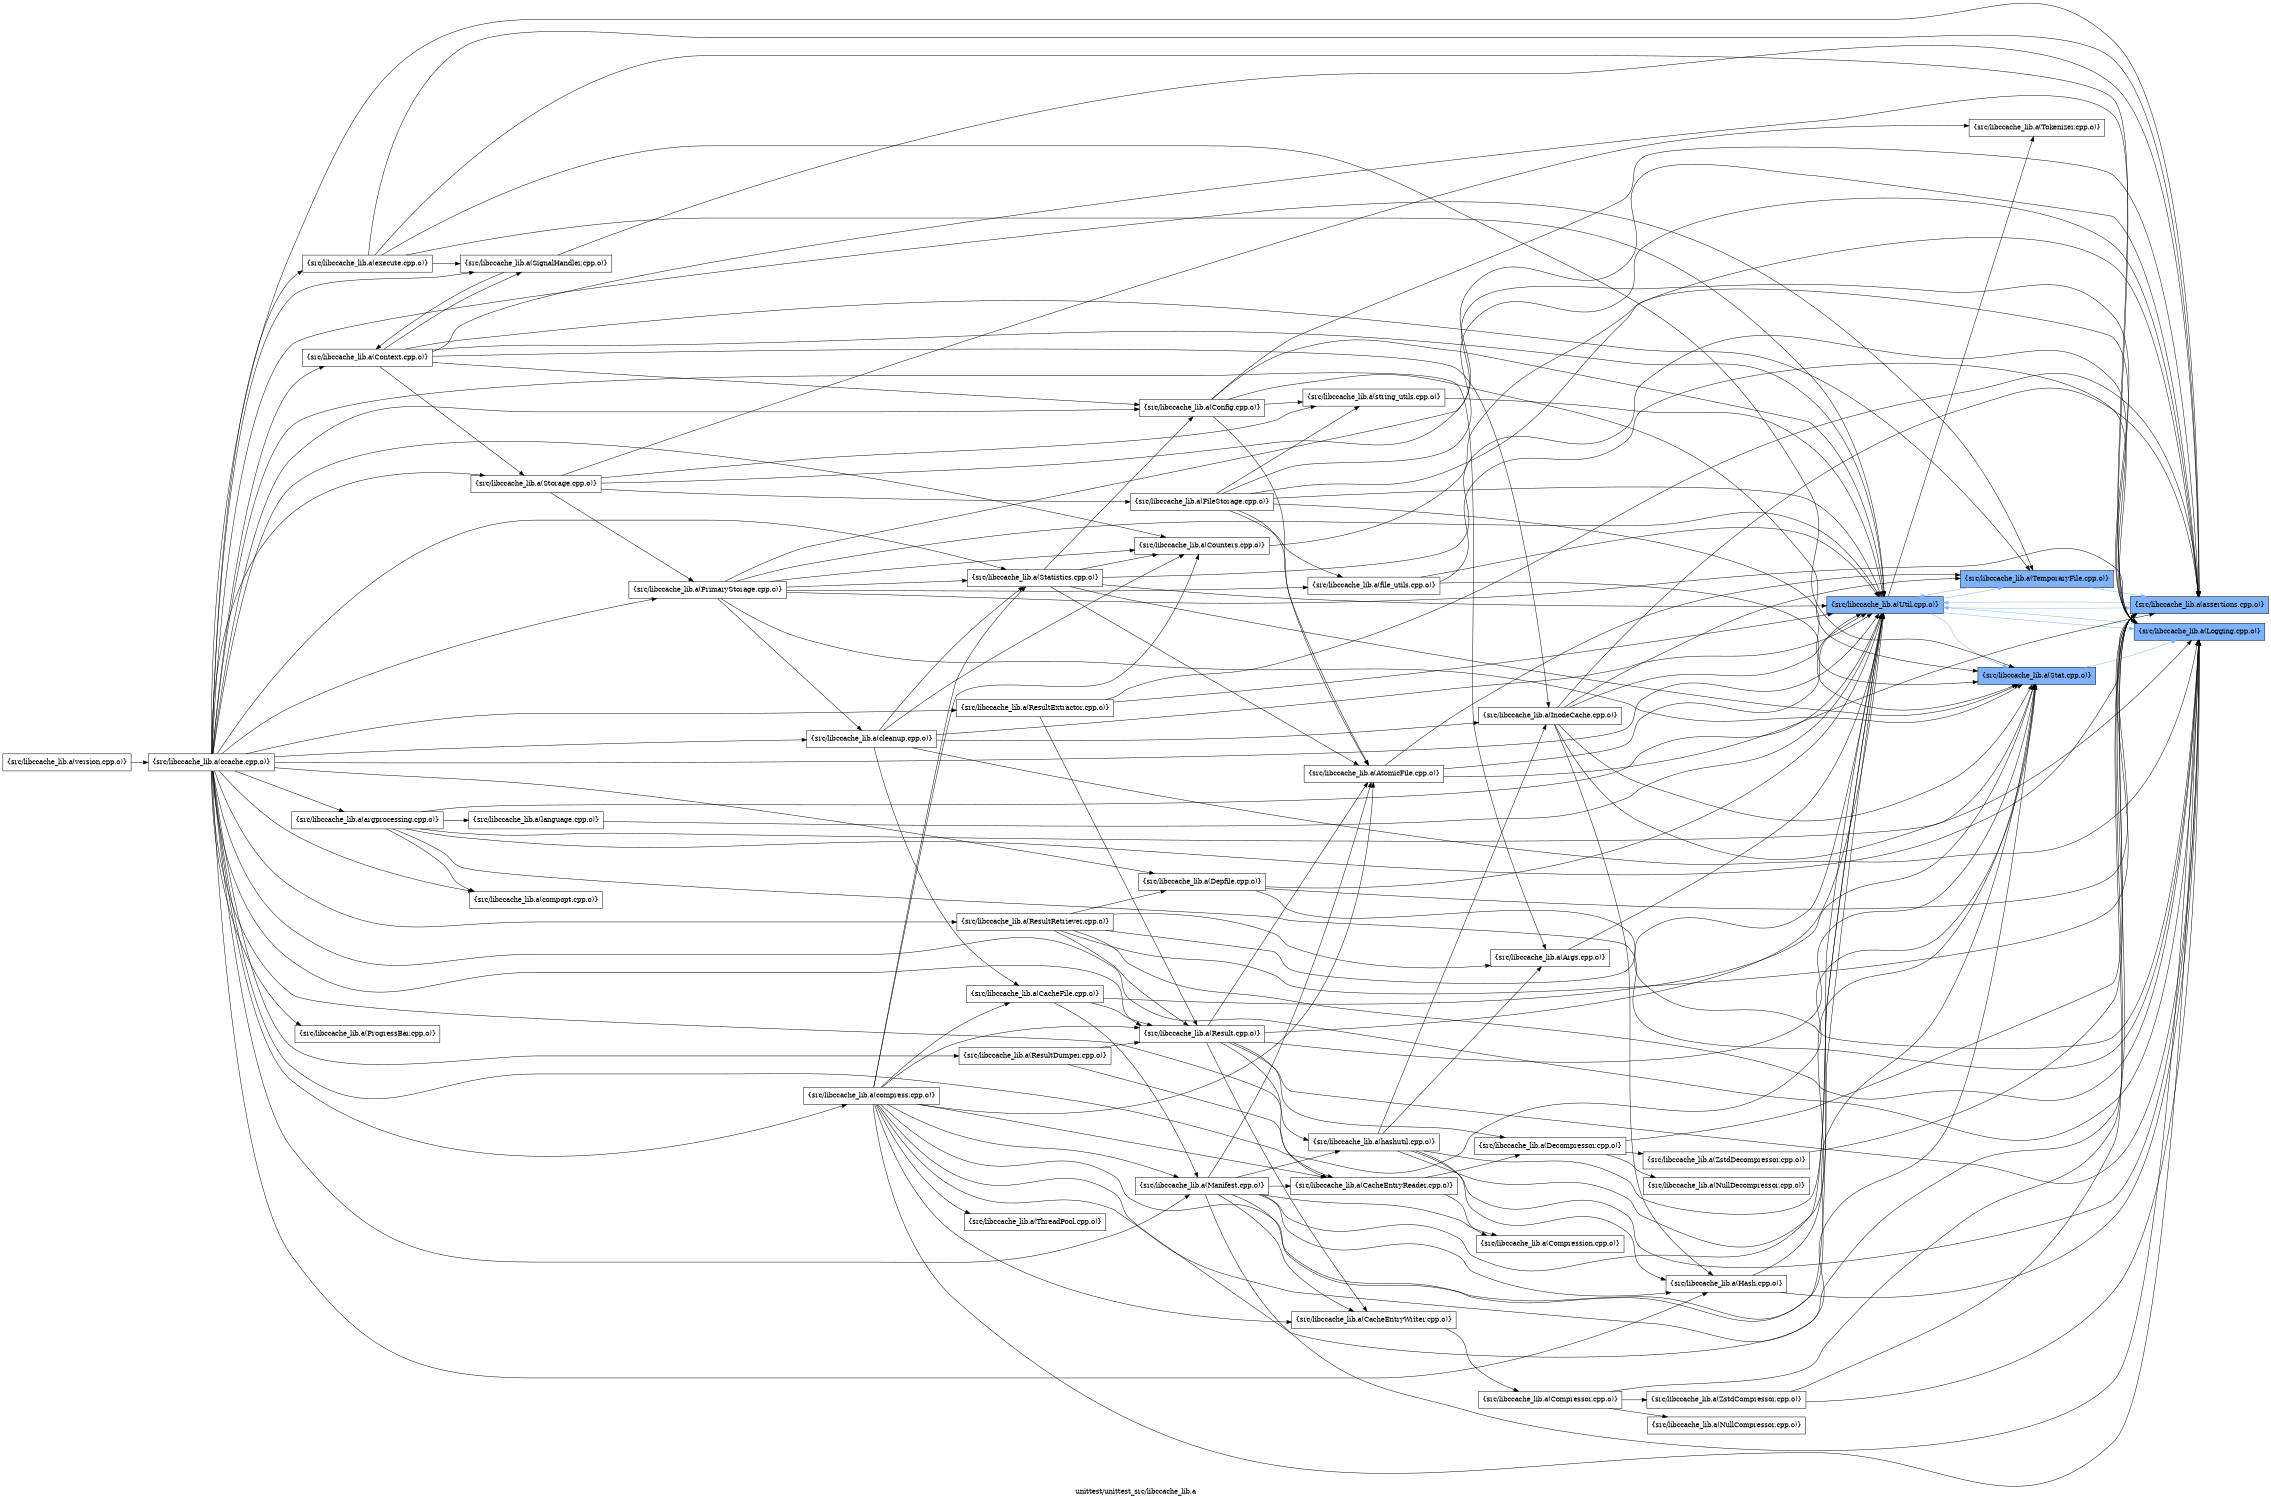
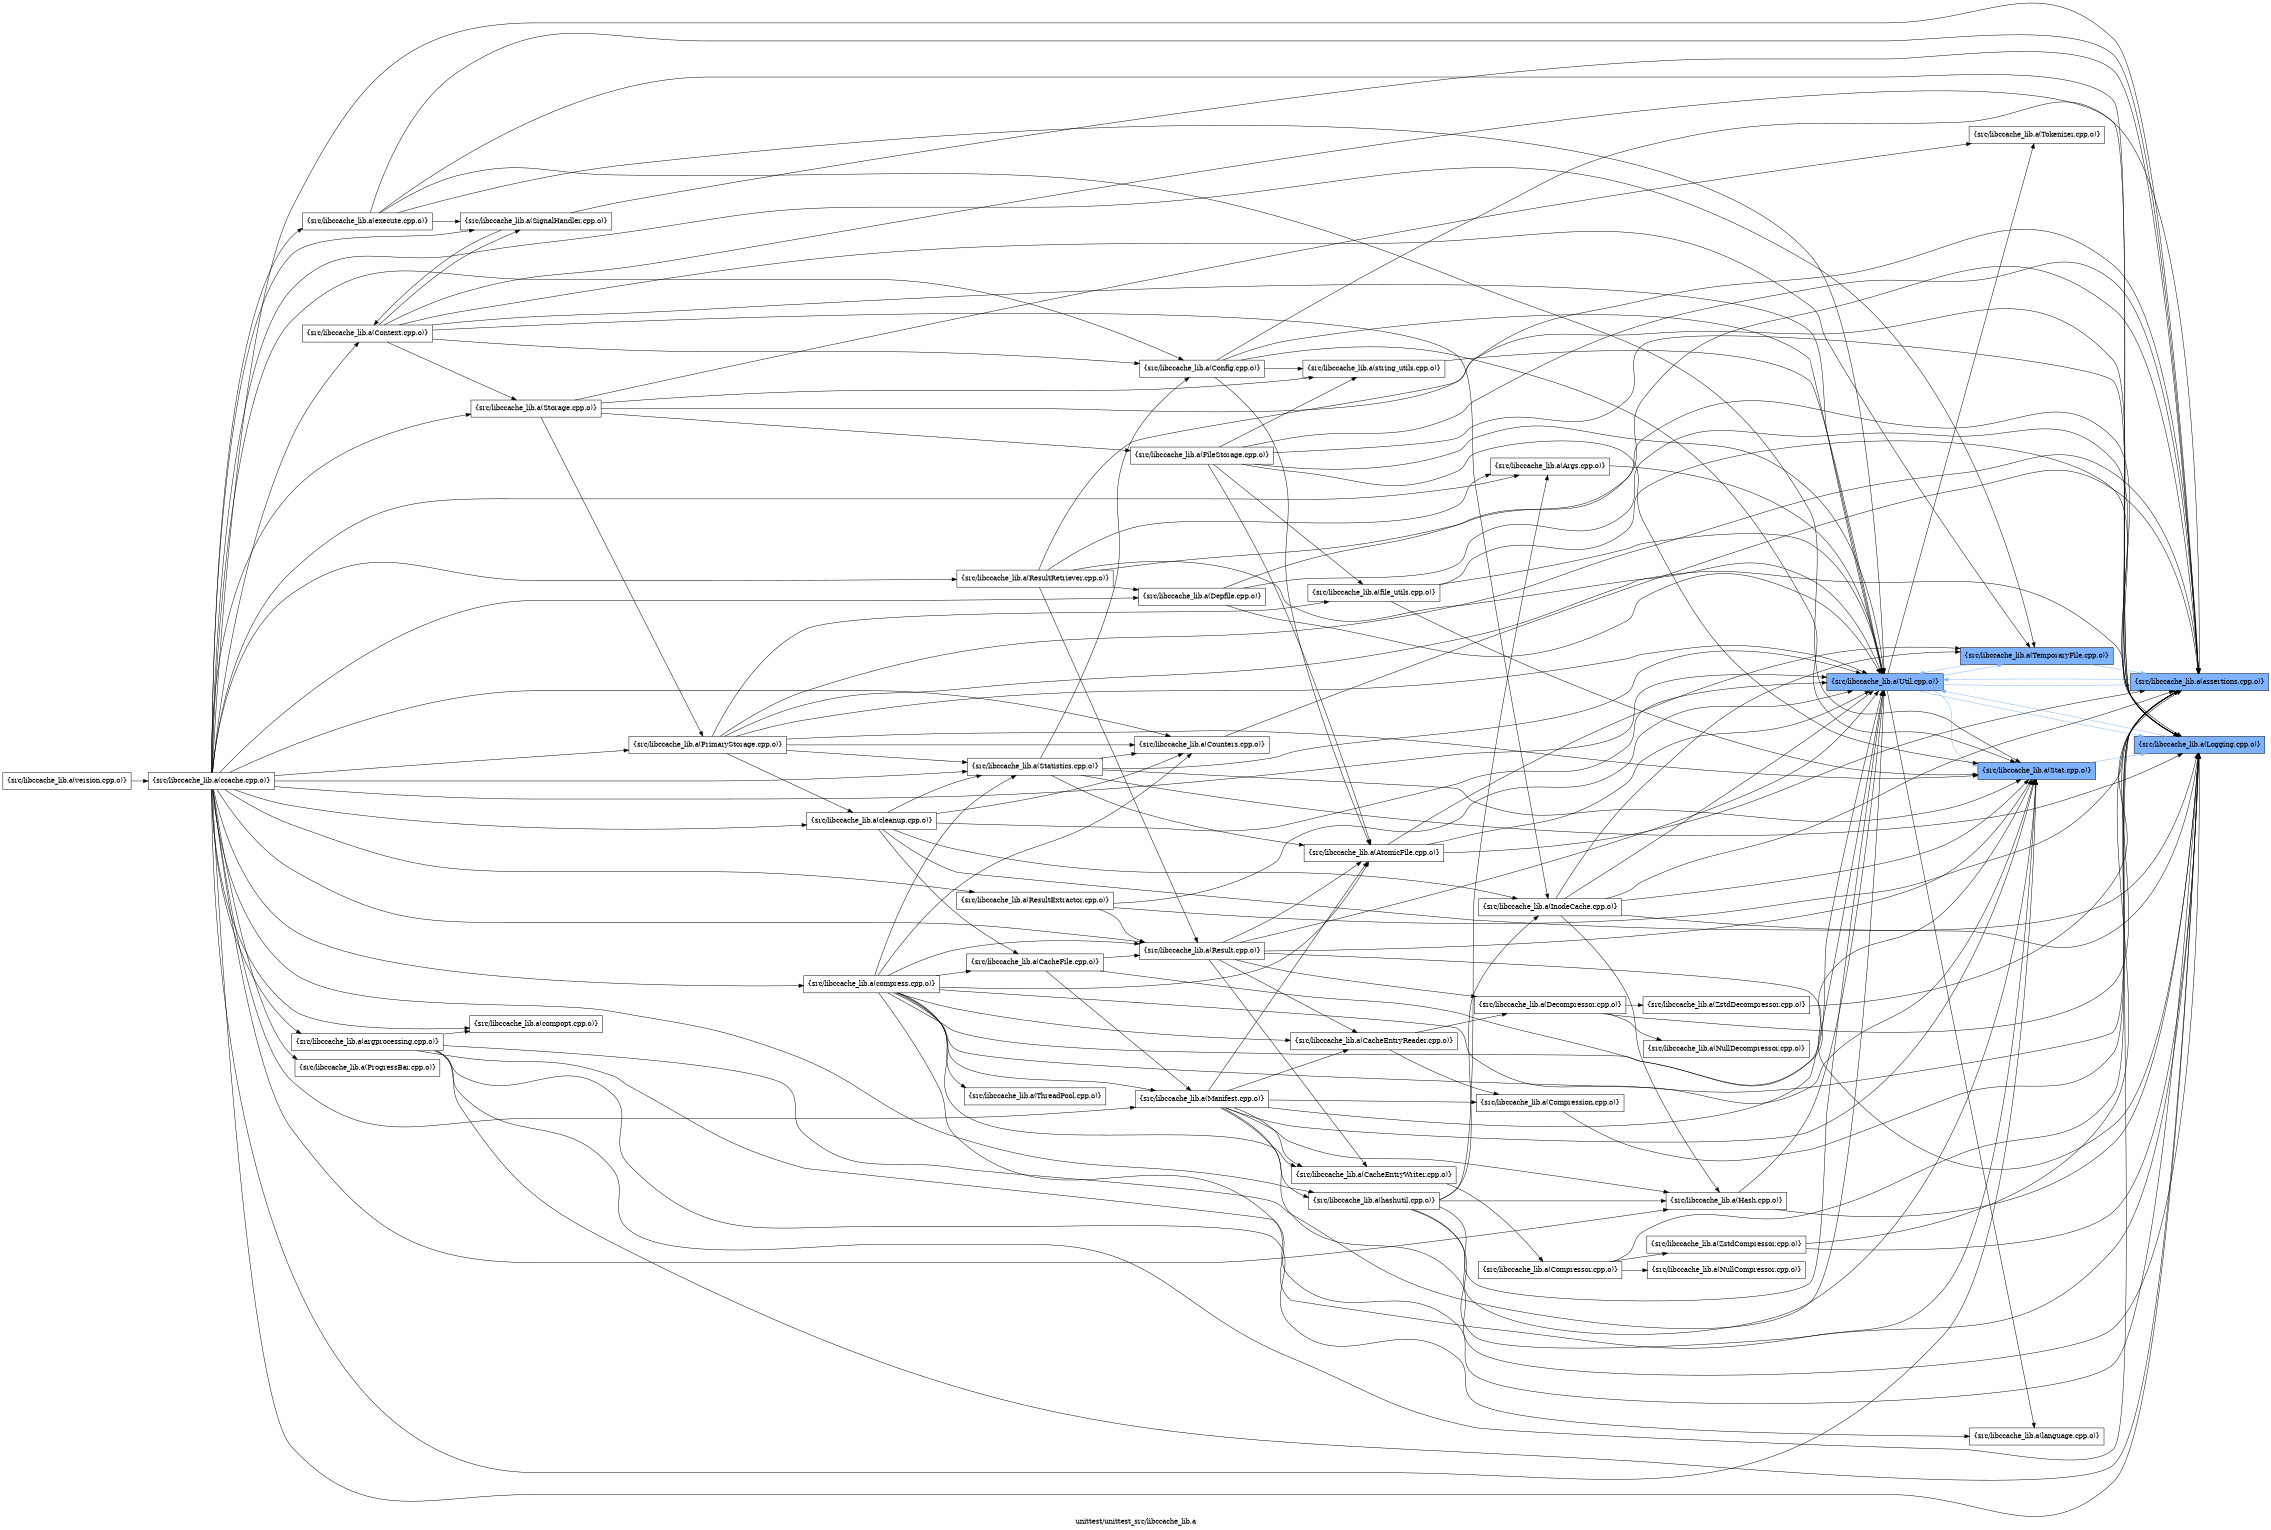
(1282, 825) -> (1960, 1057)
(1035, 1056) -> none
none -> (2024, 1086)
